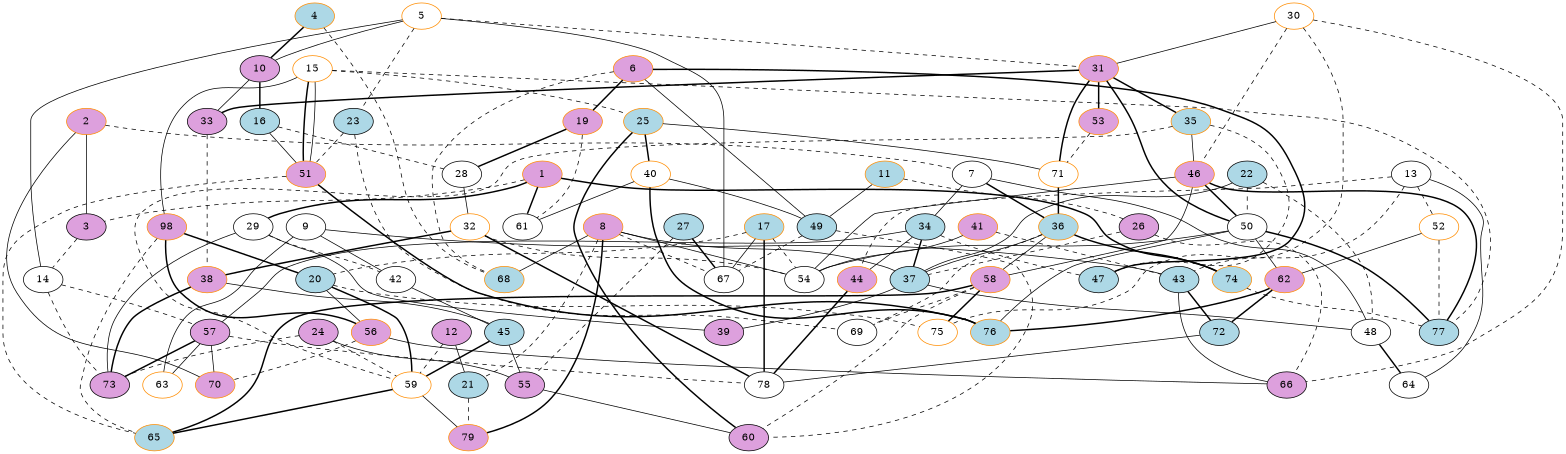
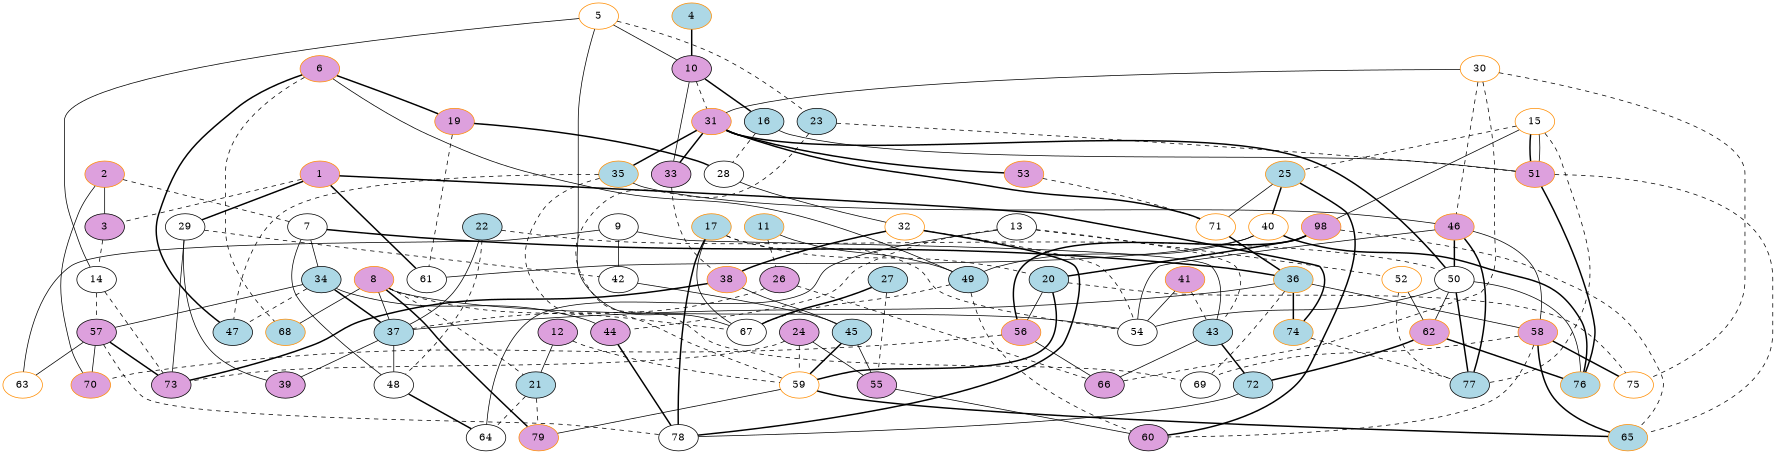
(760, 42) -> (702, 95)
(397, 152) -> none
(857, 280) -> (610, 332)
none -> (508, 414)
